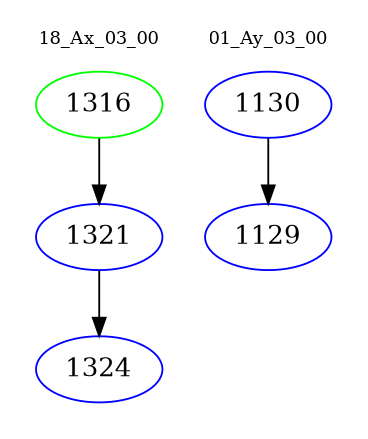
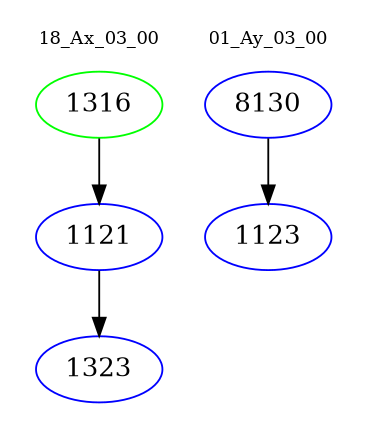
(268, 105) -> (268, 105)
(99, 237) -> (99, 237)
(268, 237) -> (268, 237)
(99, 369) -> (99, 369)
